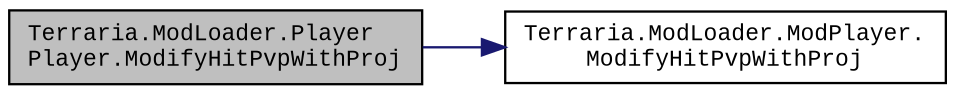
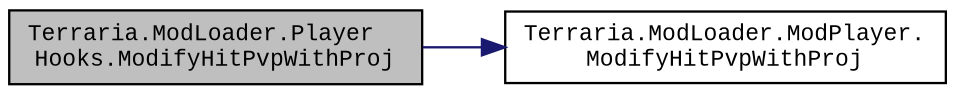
(216, 47) -> (216, 47)
